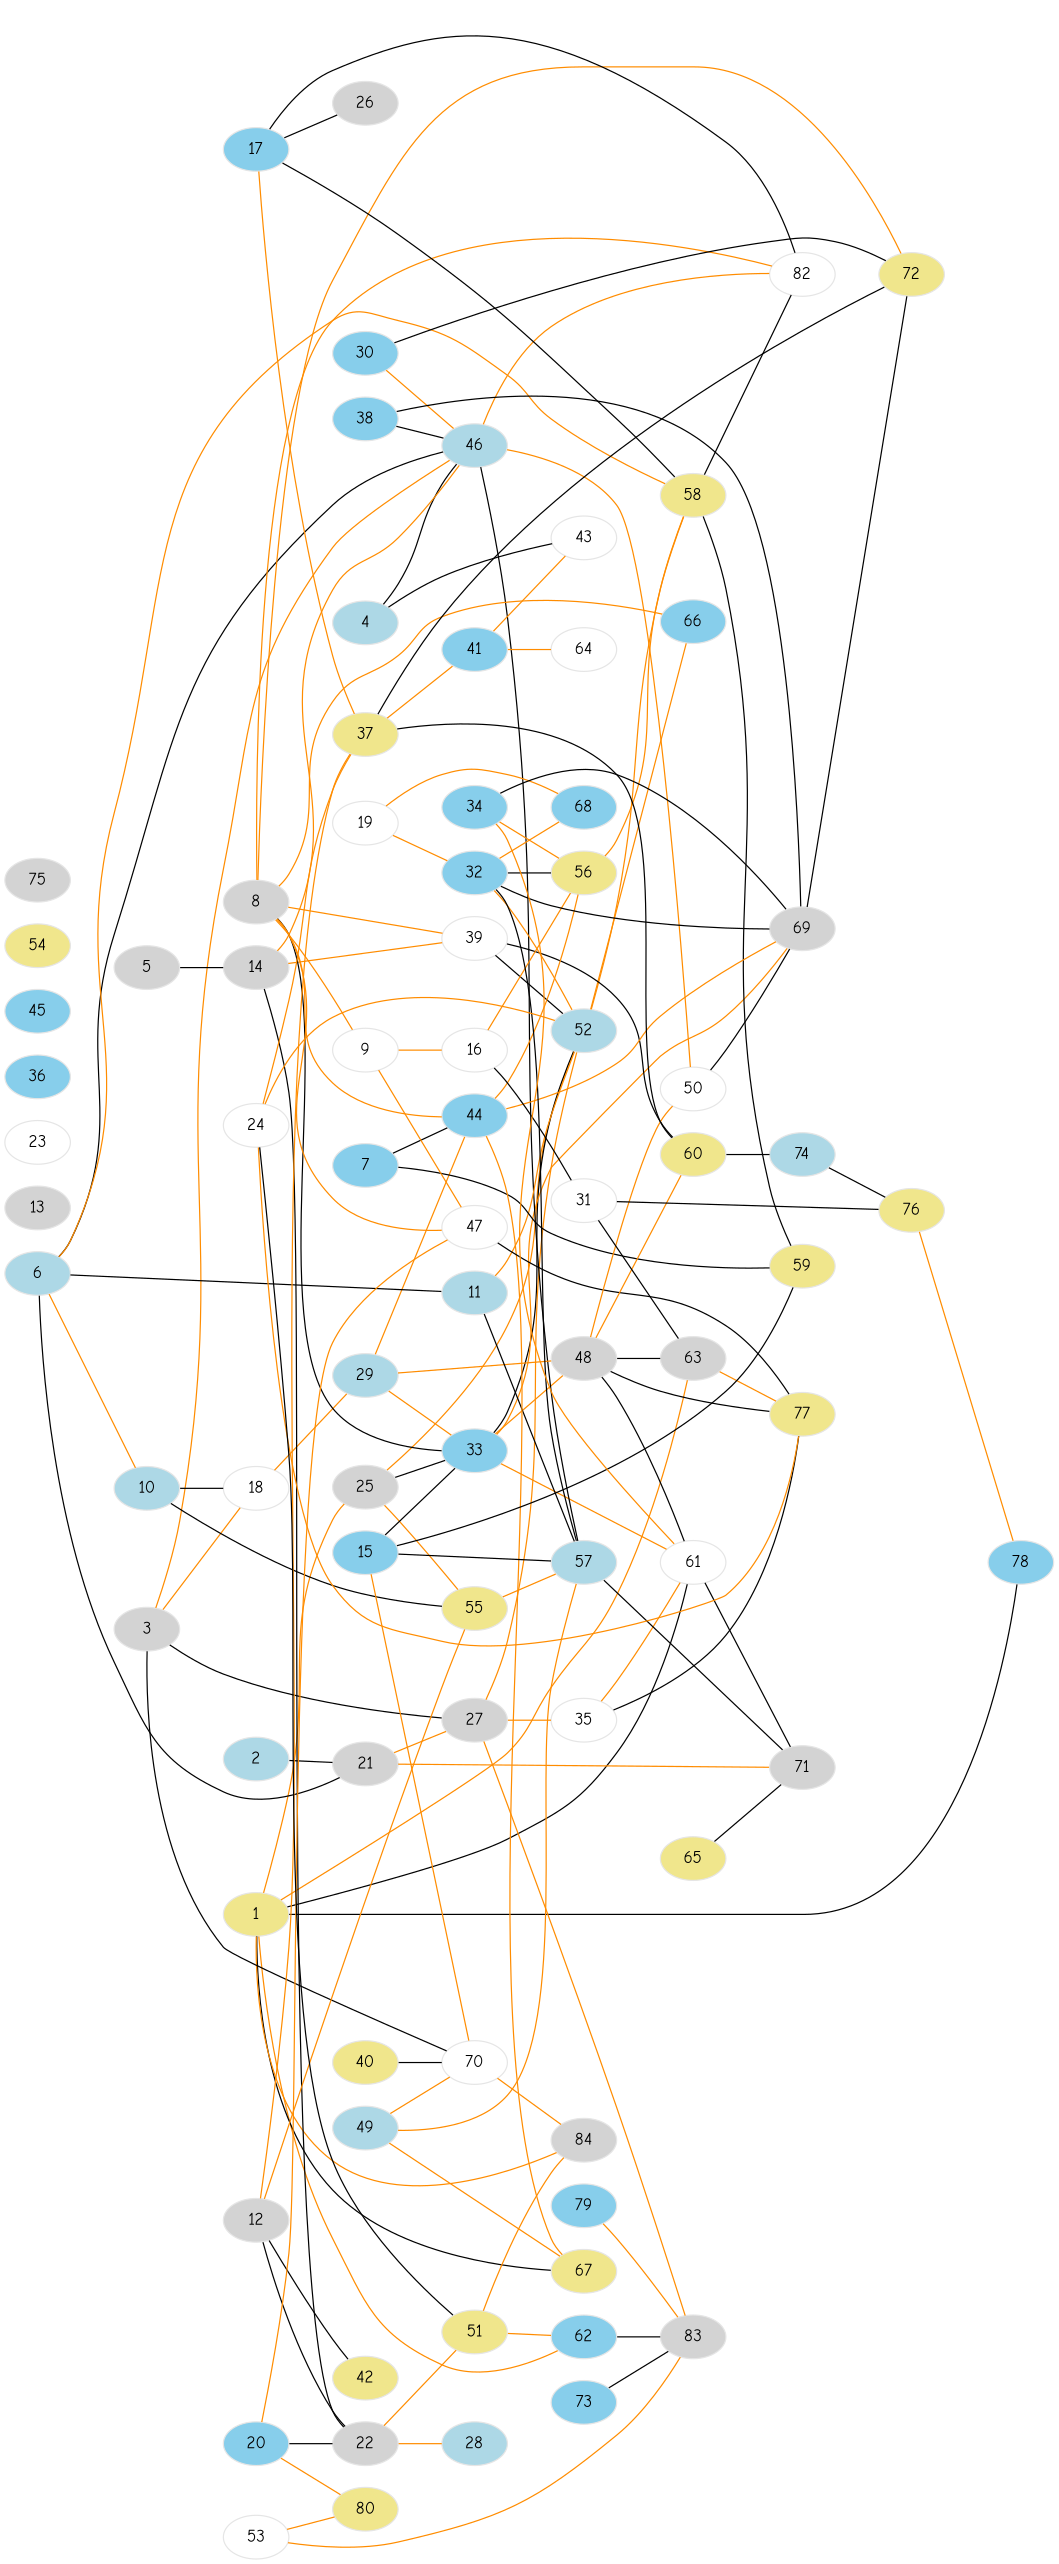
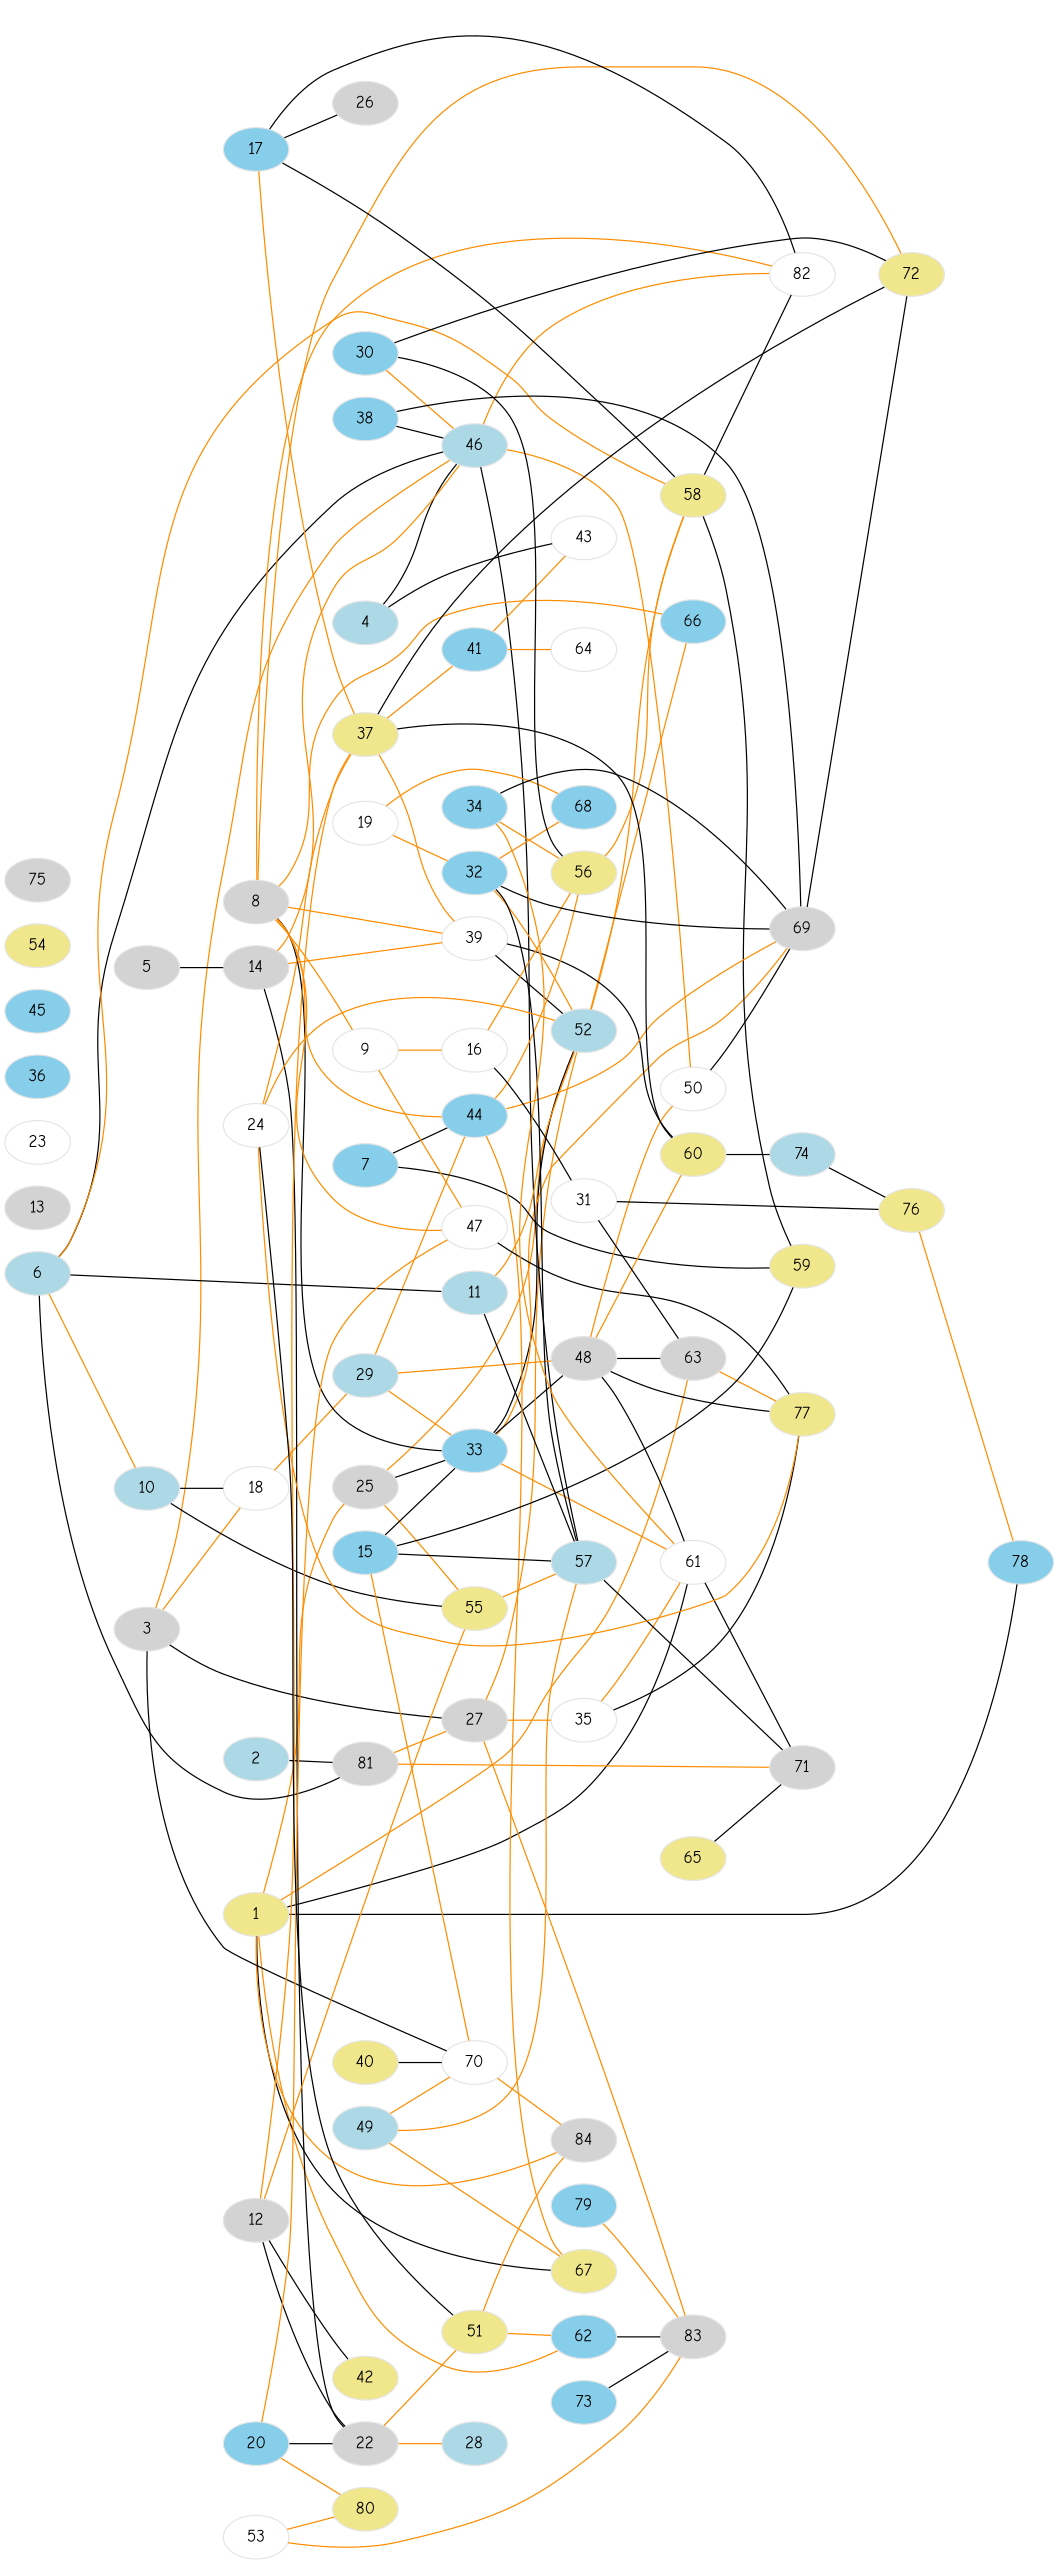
none -> (414, 835)
(535, 873) -> (536, 572)
(529, 1405) -> (529, 1405)
(365, 1764) -> (365, 1764)
